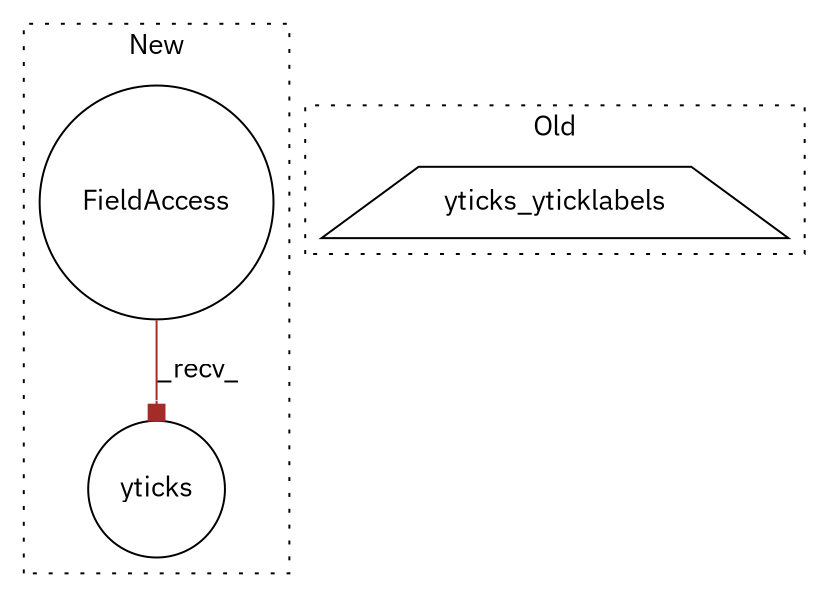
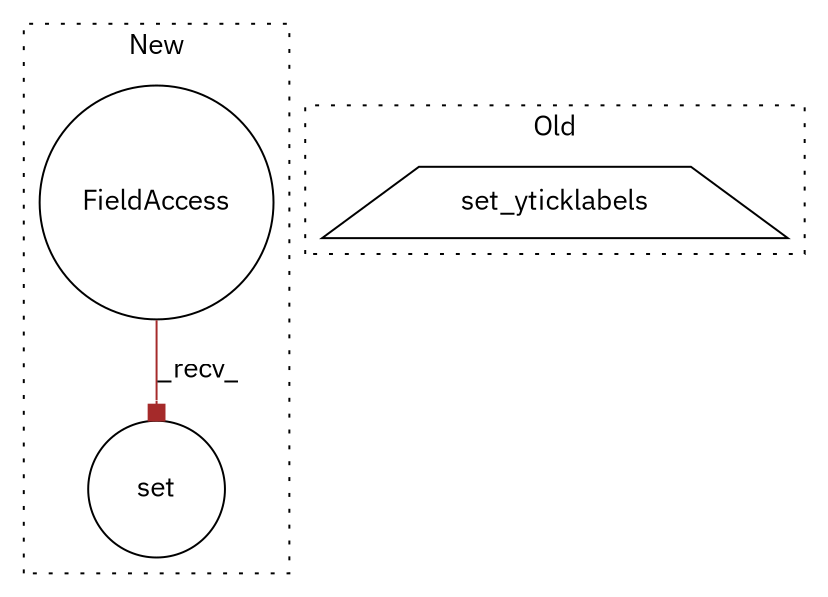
(555, 202) -> (555, 202)
(157, 489) -> (157, 489)
